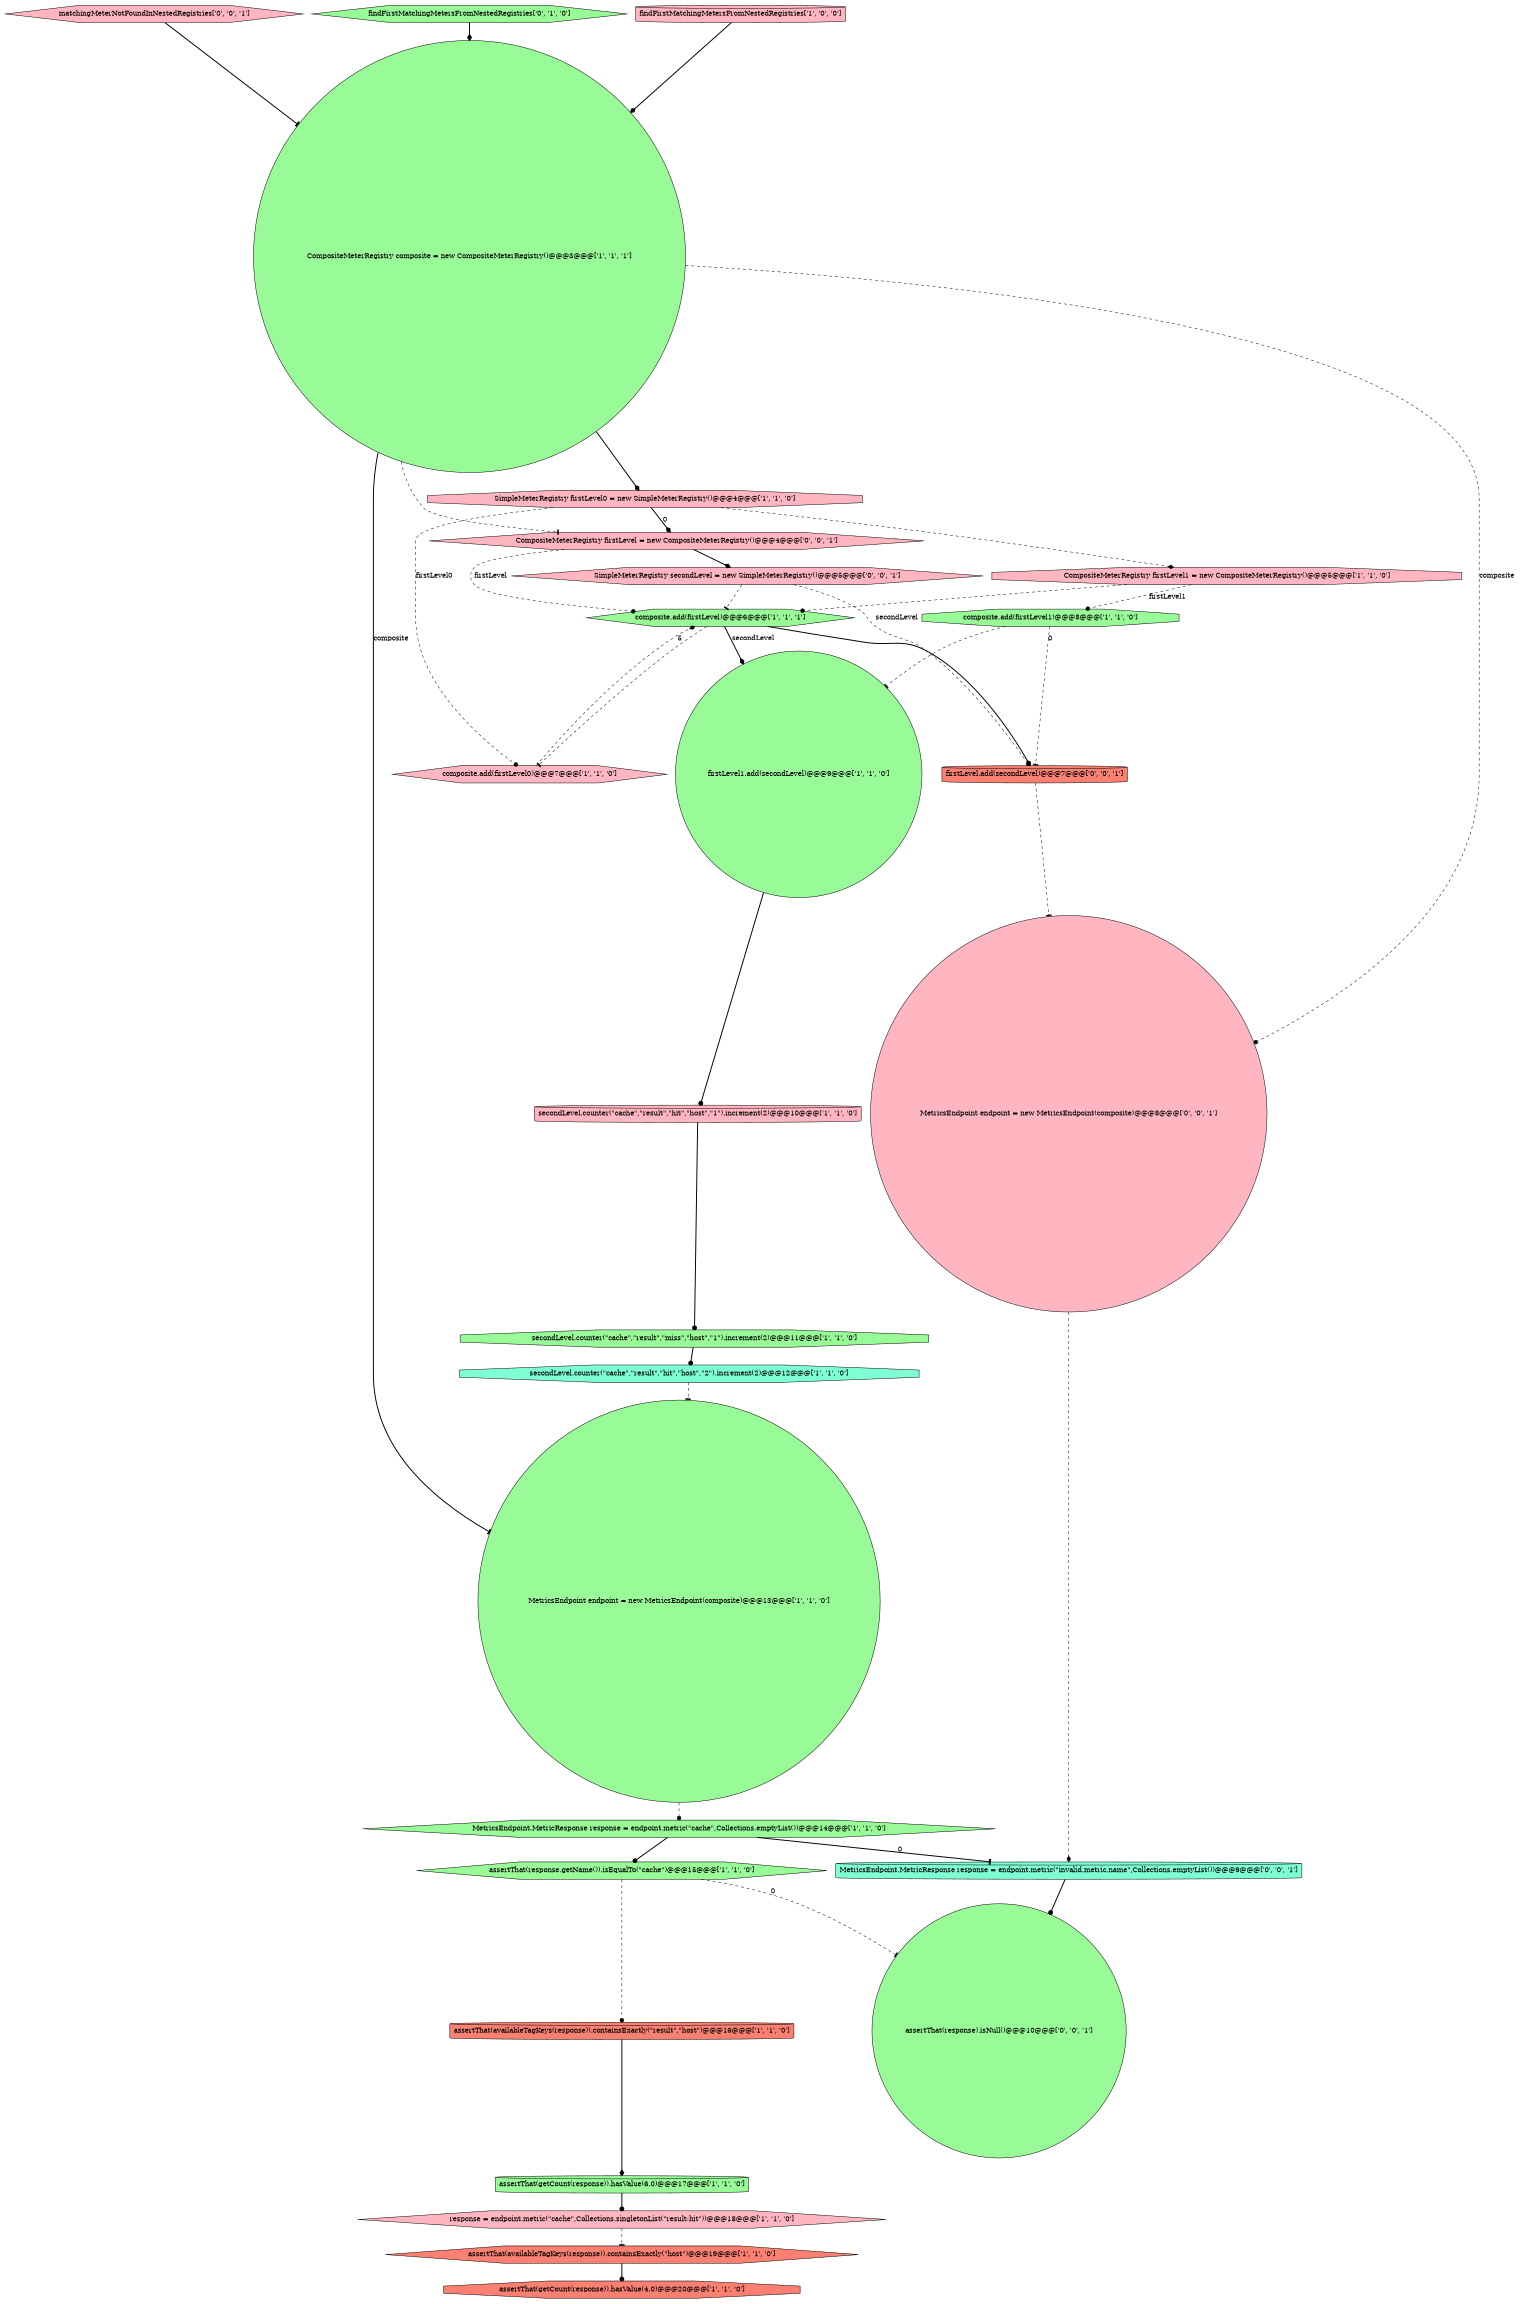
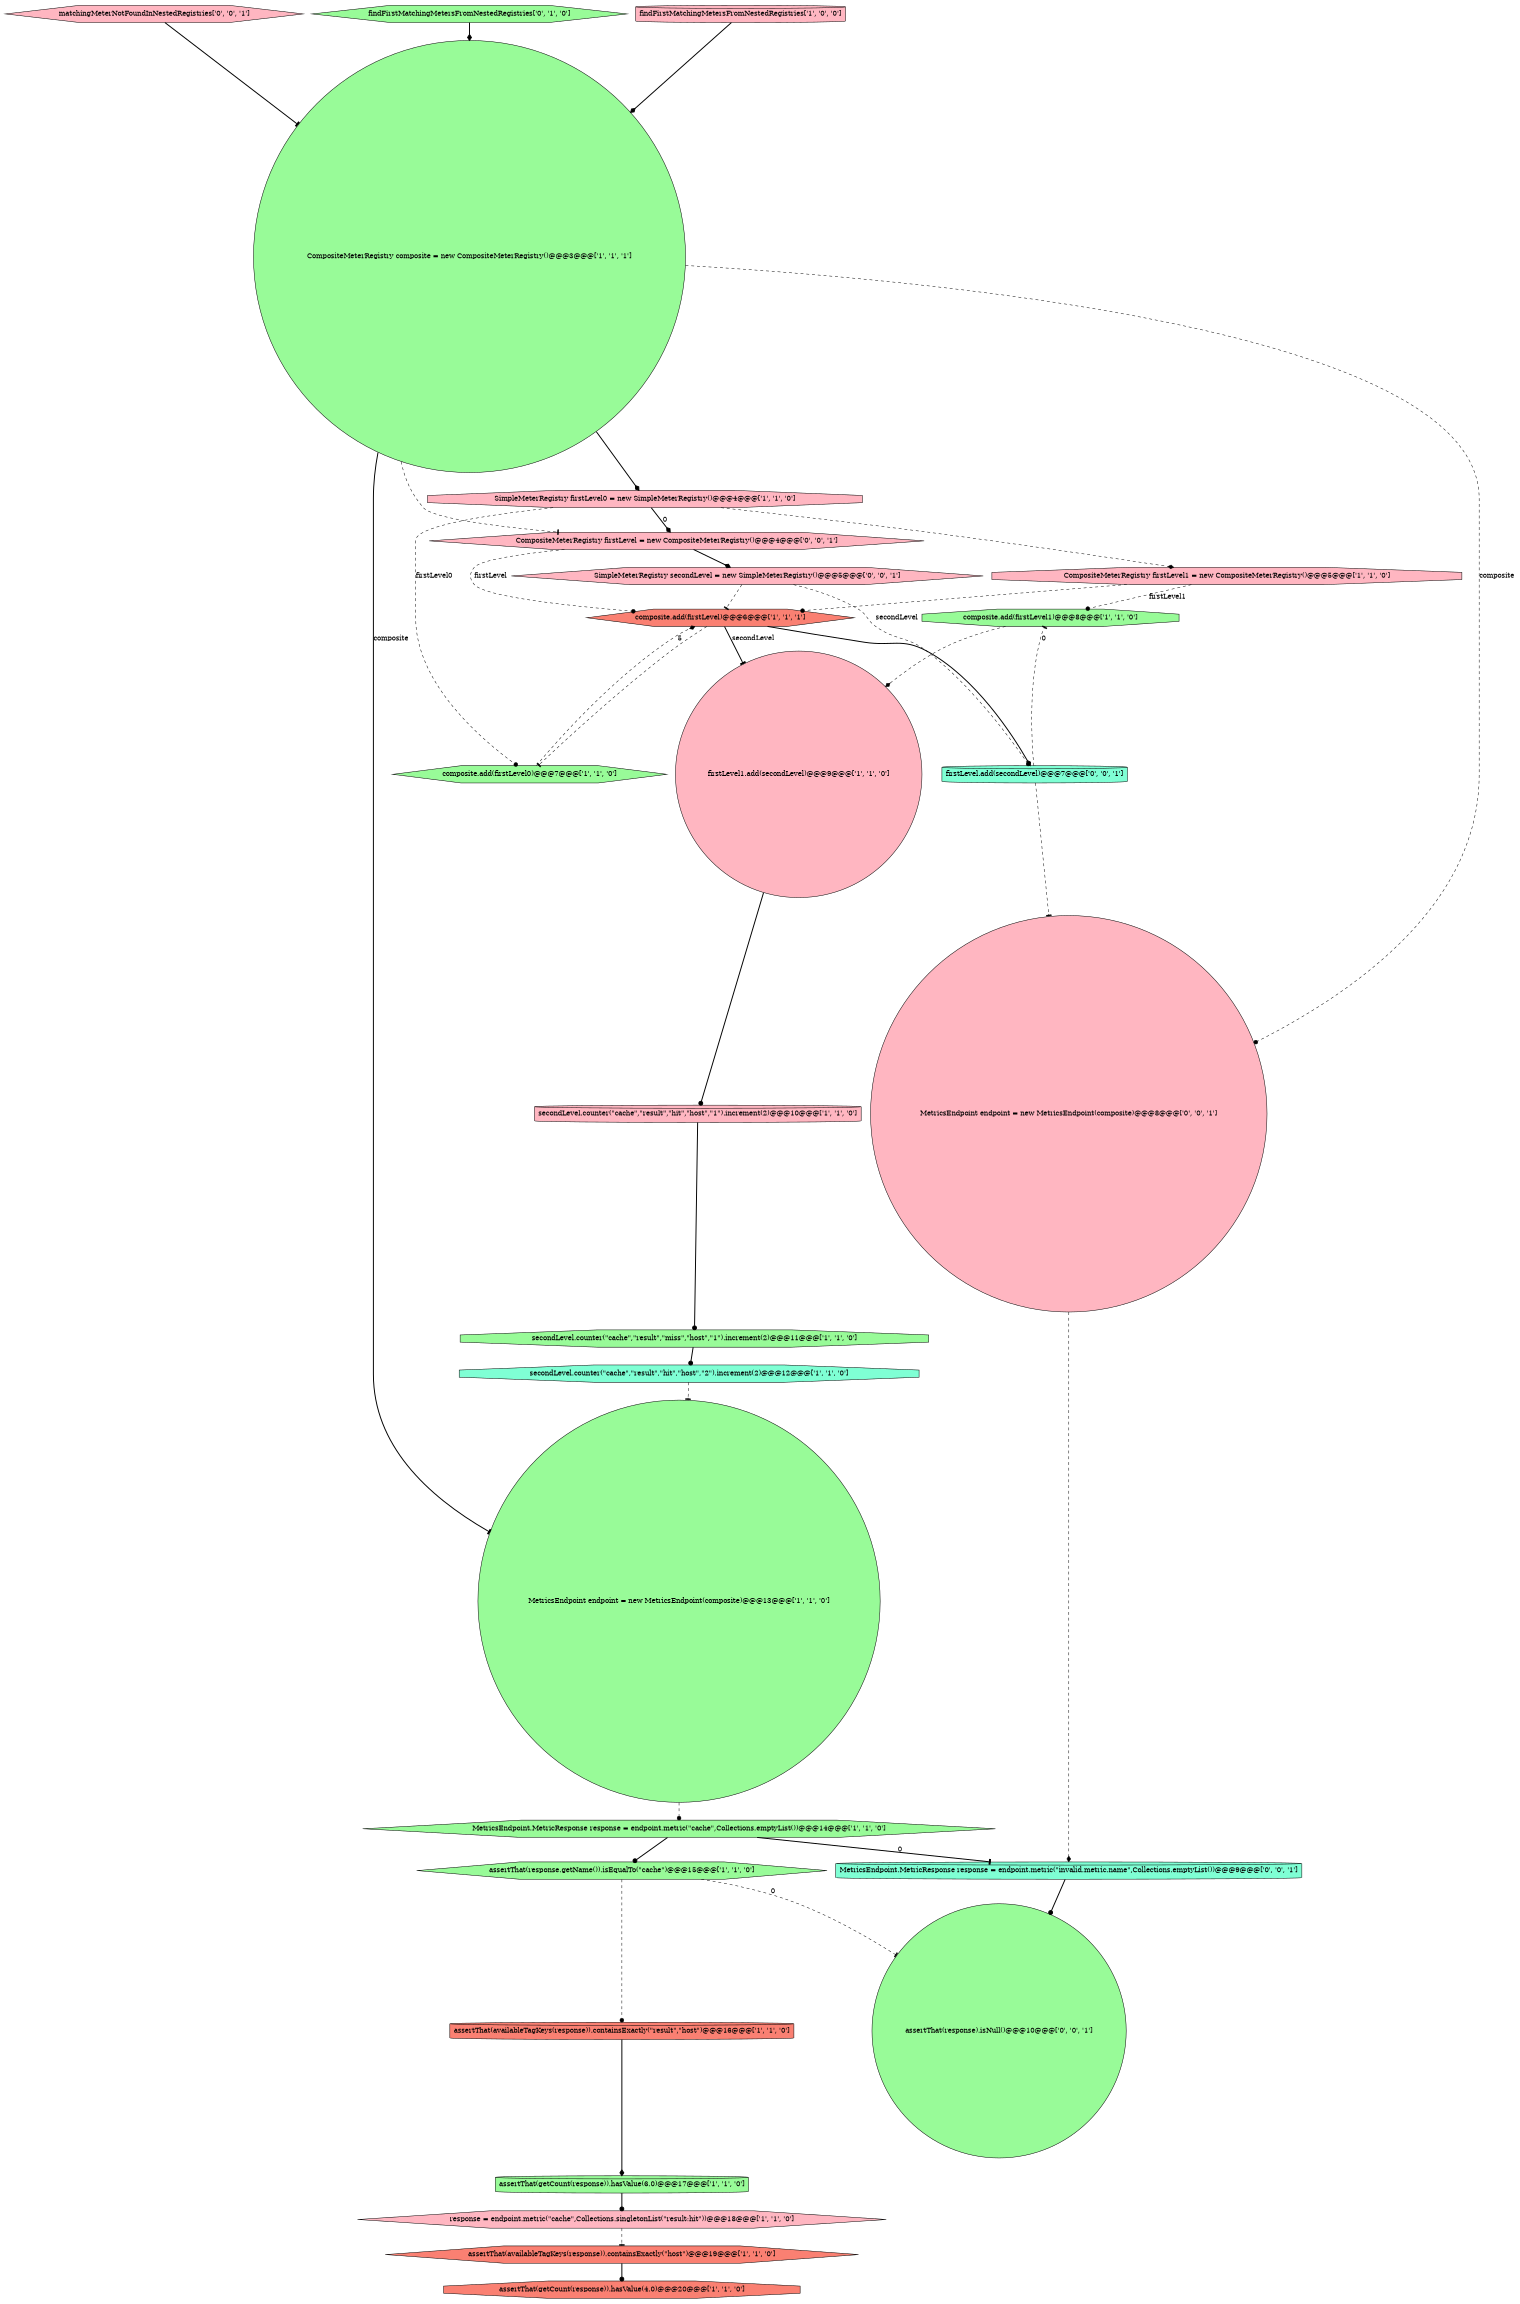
(720, 618) -> (720, 618)
(733, 644) -> (733, 644)
(944, 647) -> (944, 647)
(1043, 695) -> (1032, 697)
(530, 774) -> (530, 774)
(799, 774) -> (799, 774)
(1035, 774) -> (1035, 774)
